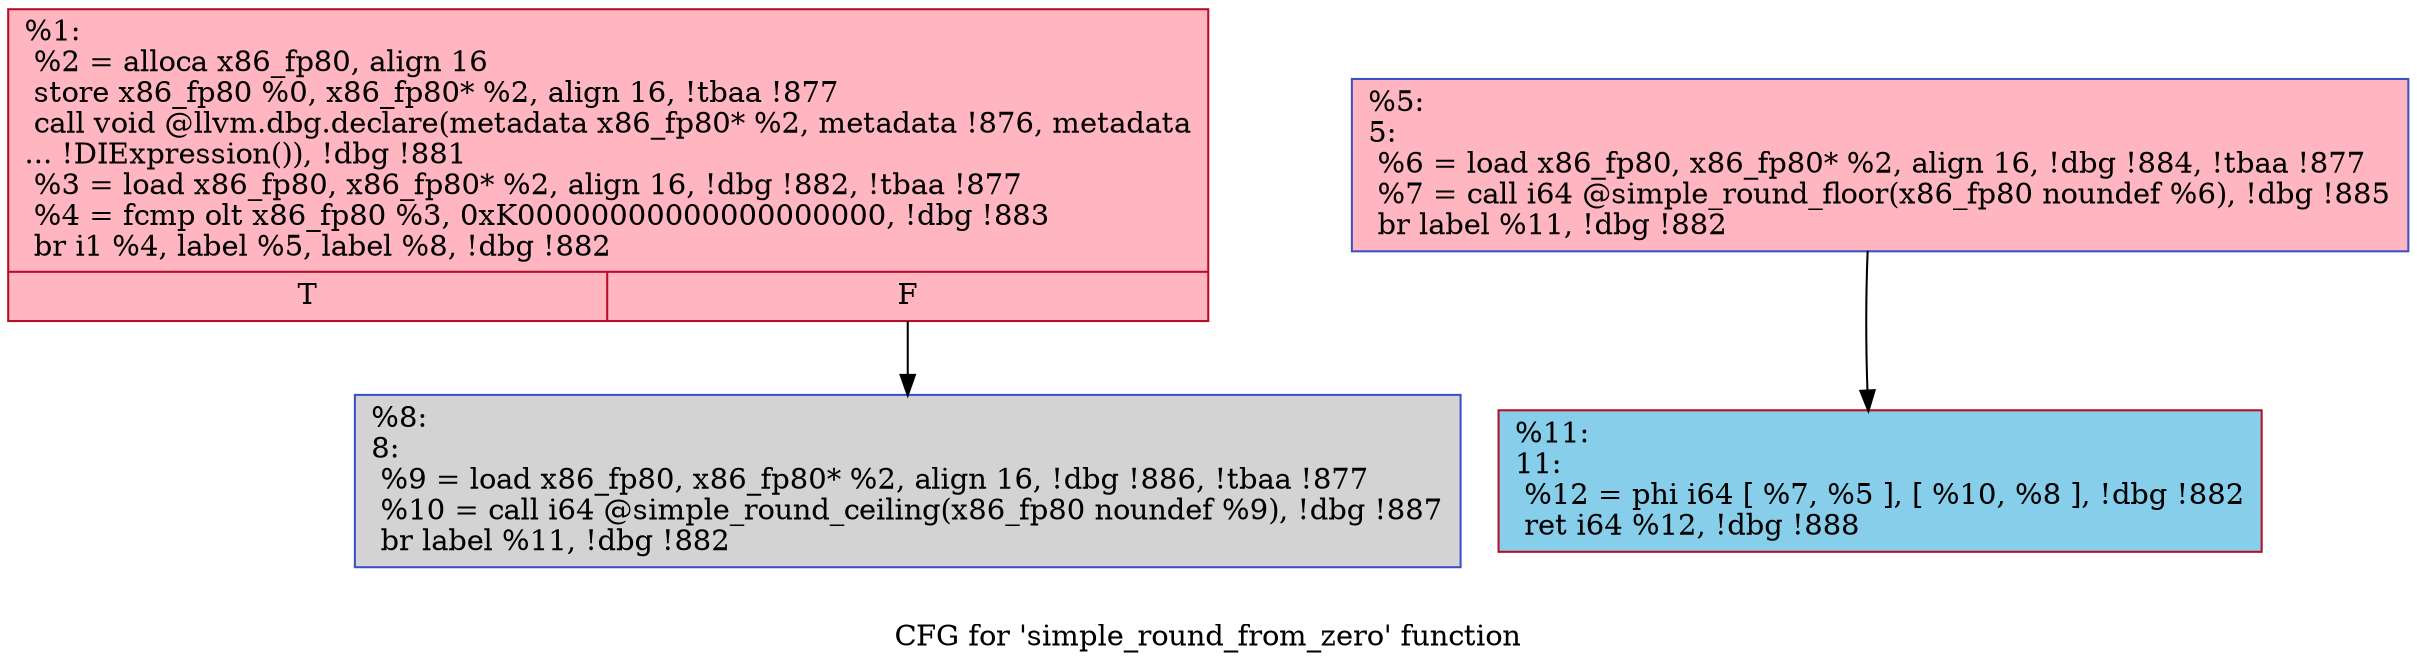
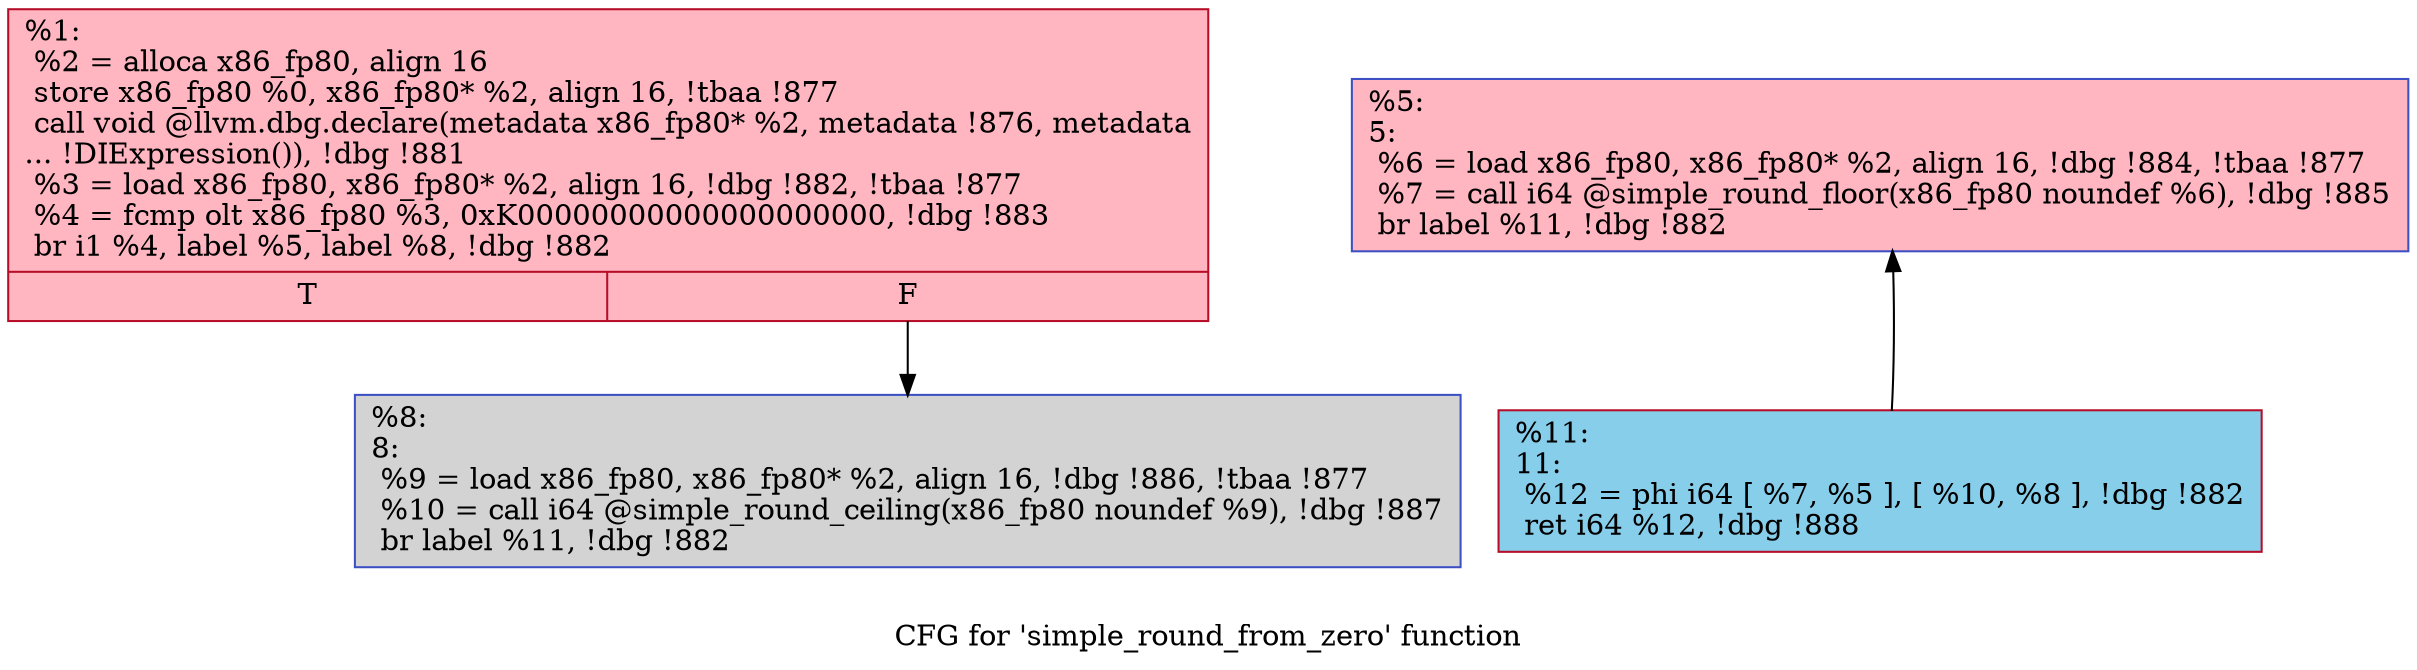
(1866, 320) -> (1894, 341)
